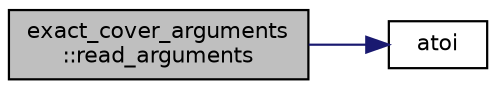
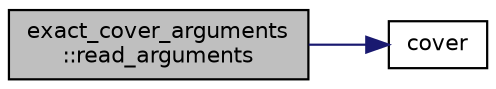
(438, 45) -> (438, 45)
